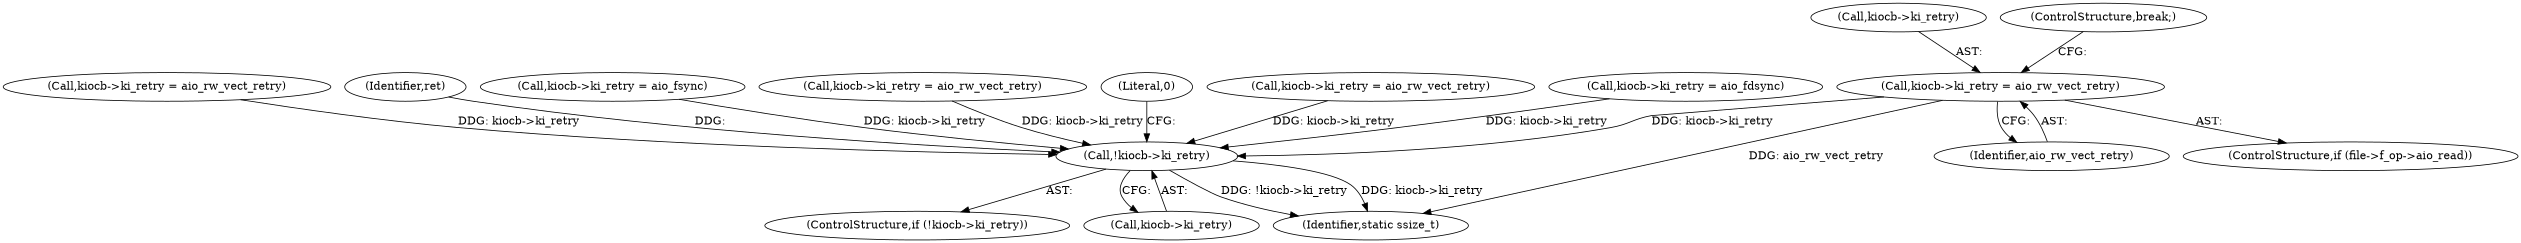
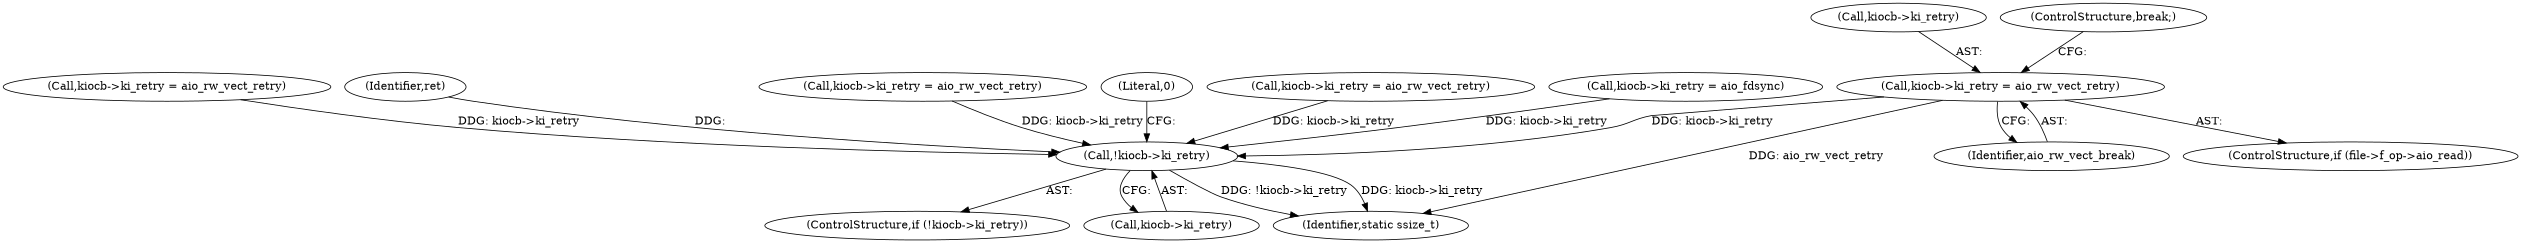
(613, 87) -> none
(2052, 156) -> (2052, 156)
